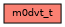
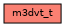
(33, 14) -> (33, 14)
